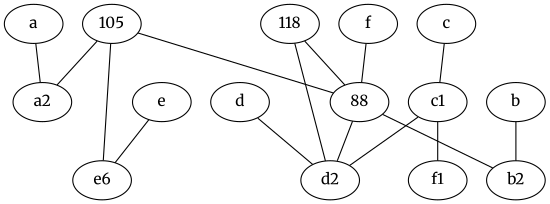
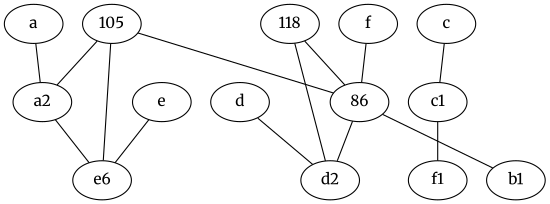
(360, 102) -> (360, 102)
(516, 102) -> none
none -> (72, 141)
(384, 141) -> none
(516, 180) -> (516, 180)
